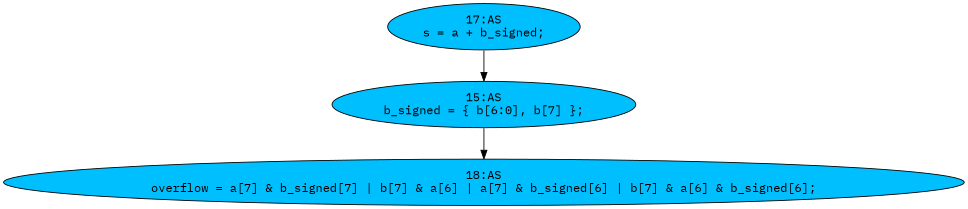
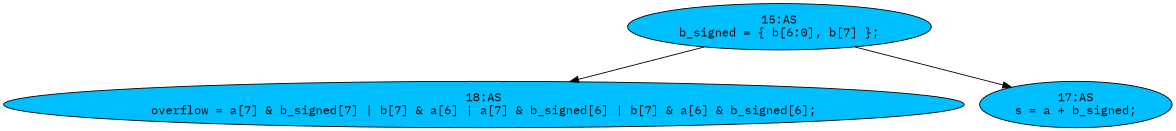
(484, 61) -> (929, 66)
